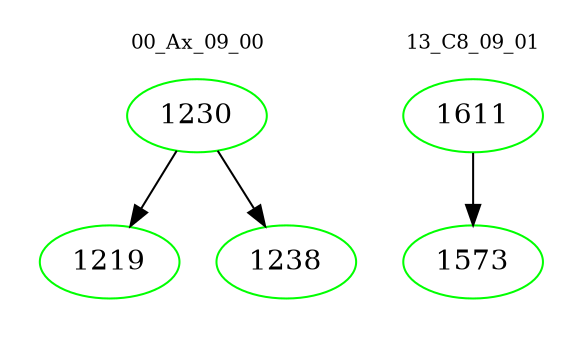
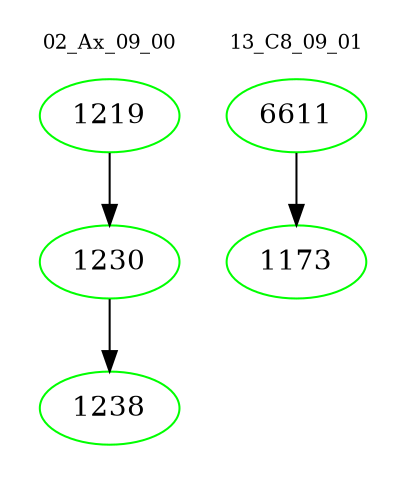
(198, 44) -> (110, 44)
(473, 116) -> (296, 116)
(159, 180) -> (110, 179)
(473, 262) -> (296, 262)
